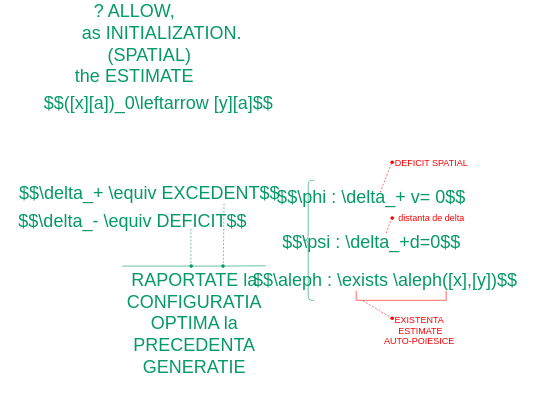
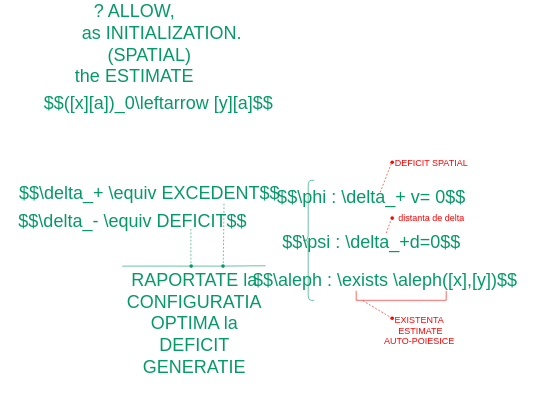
(194, 323) -> (194, 323)
